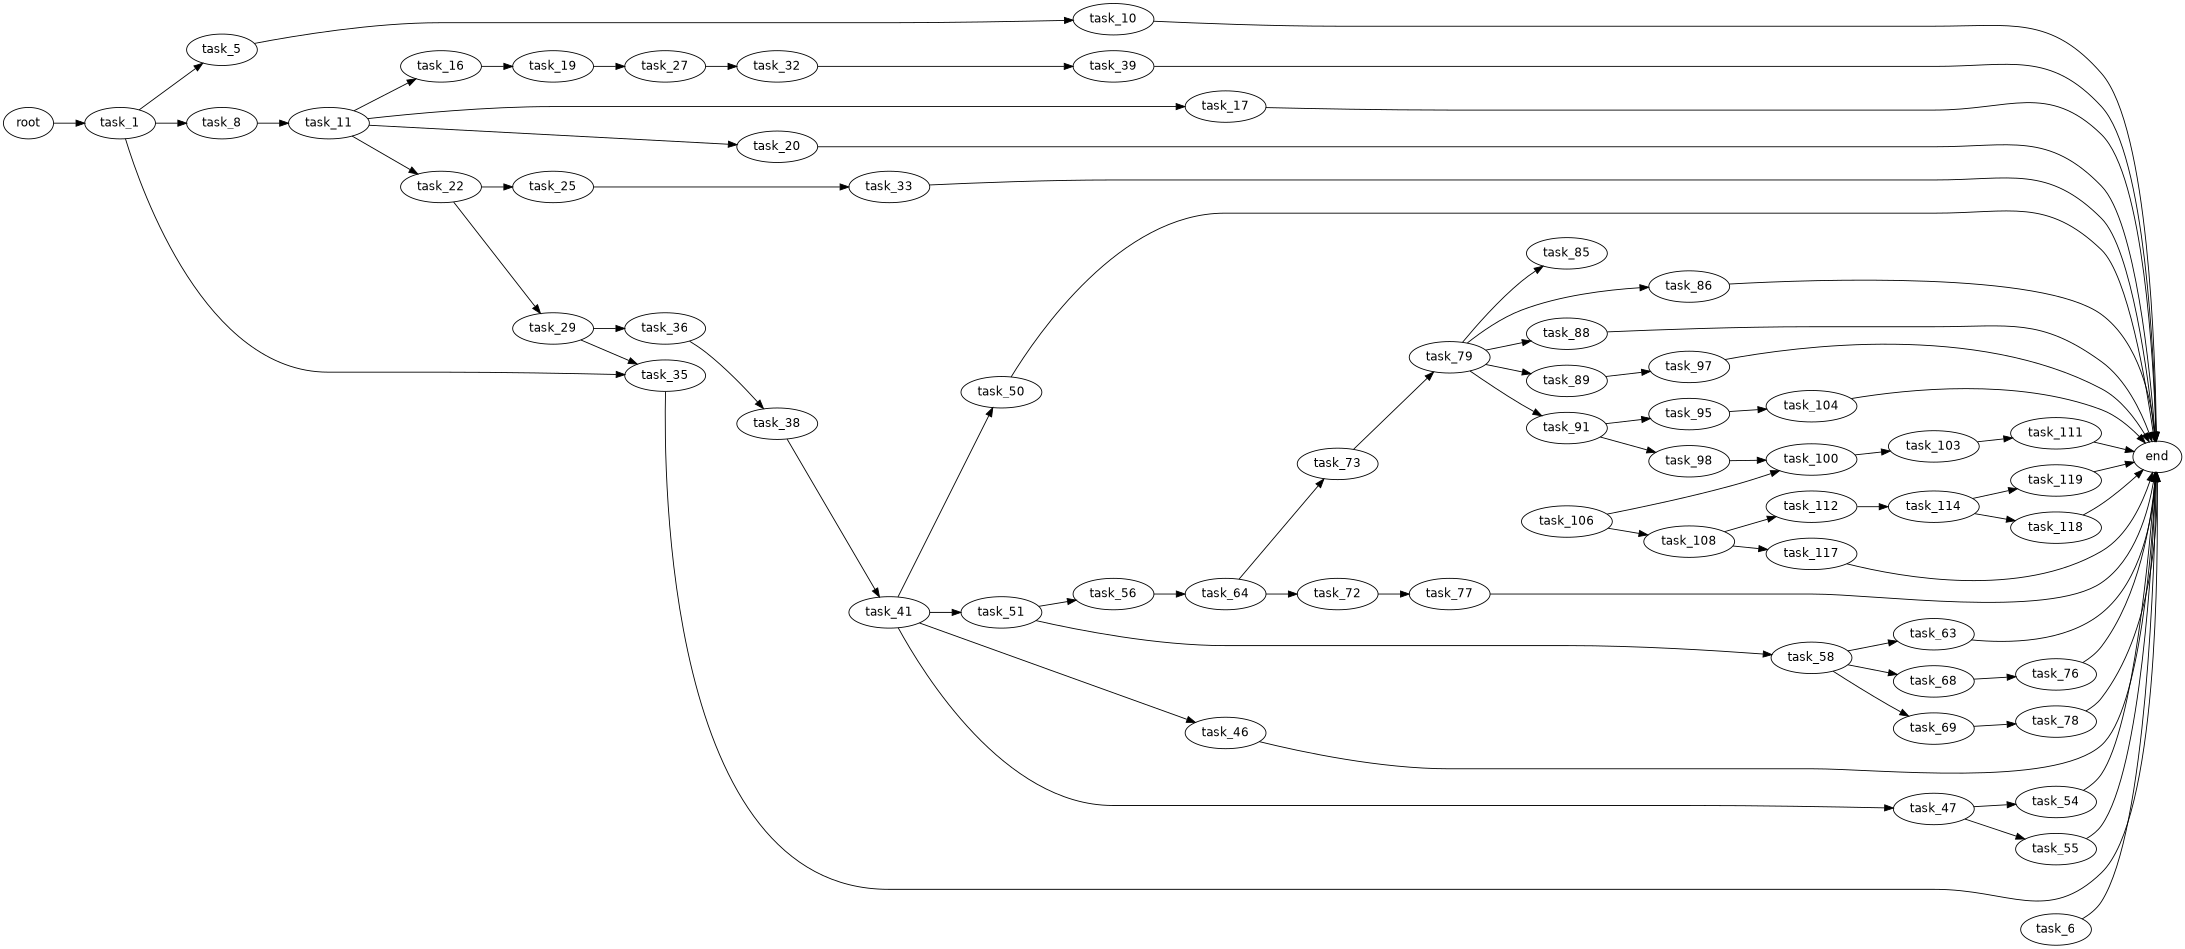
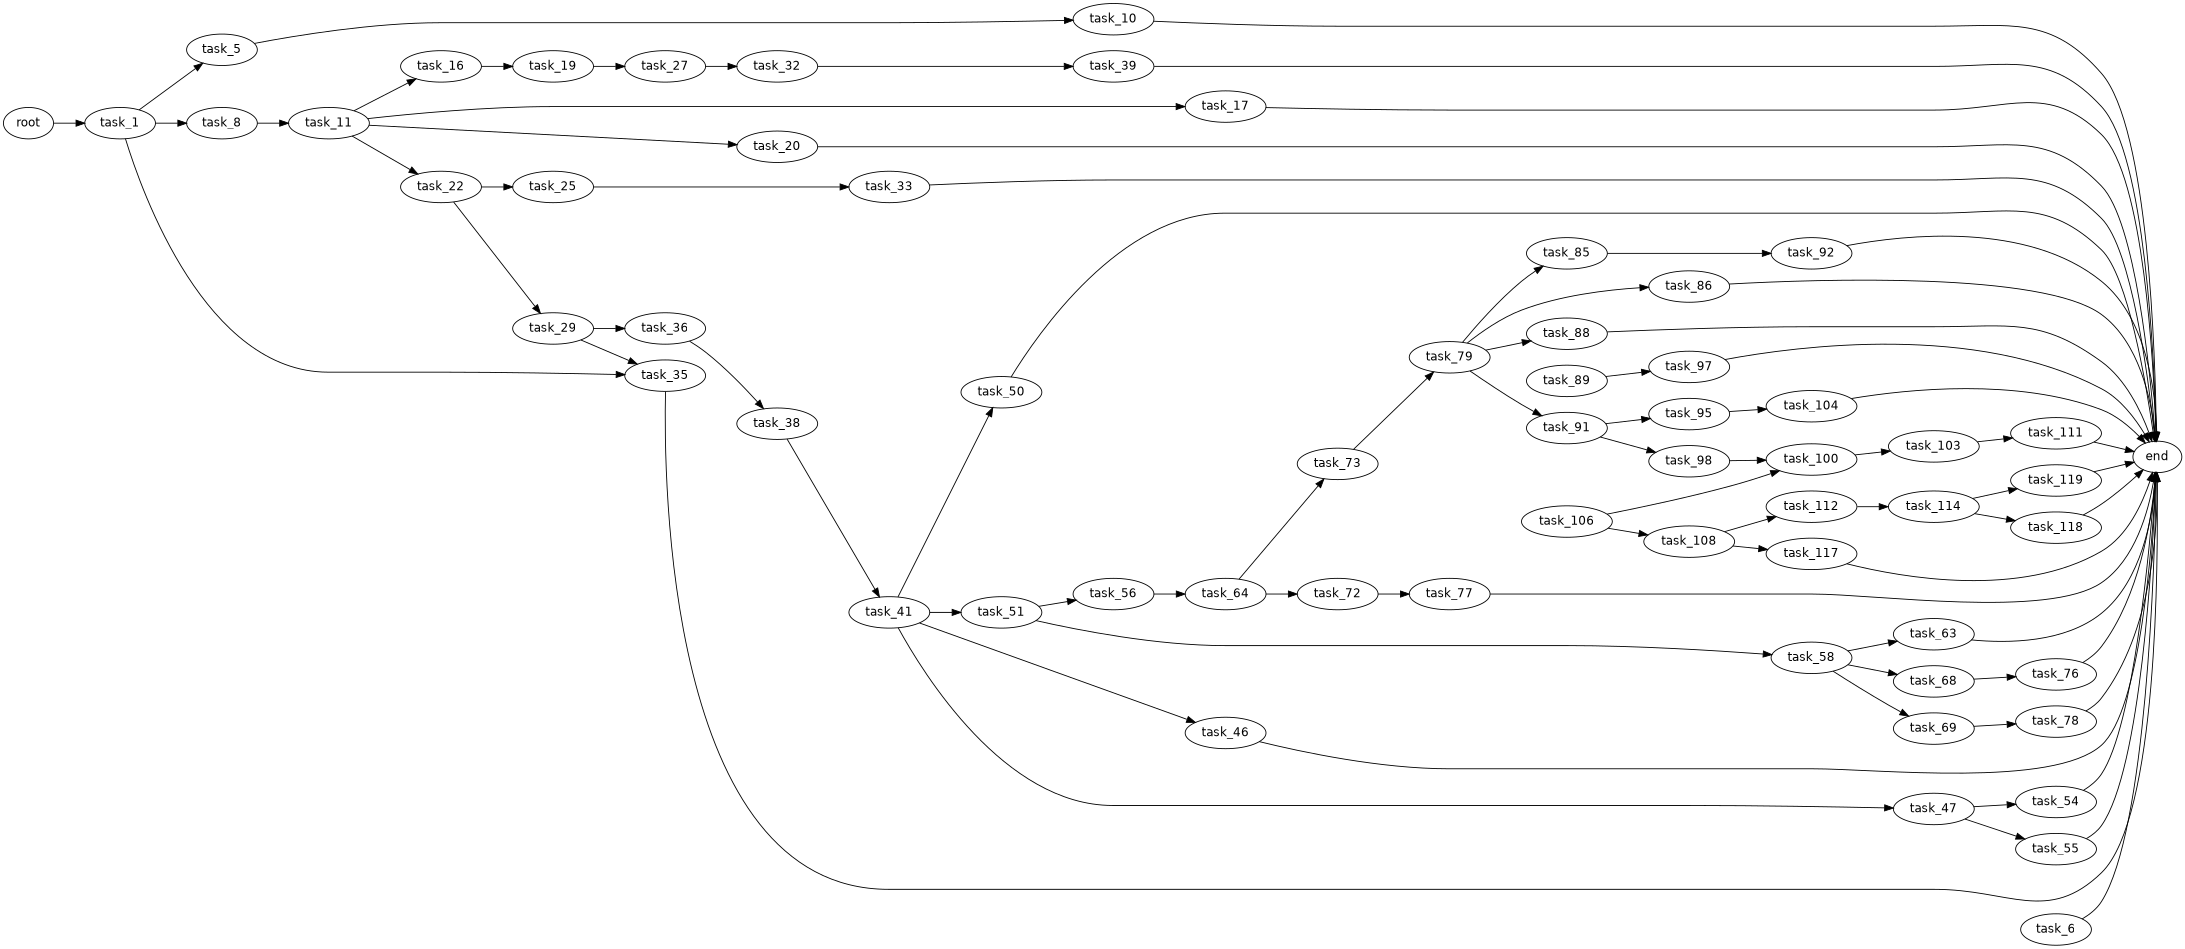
none -> (1812, 253)
(1504, 368) -> none
